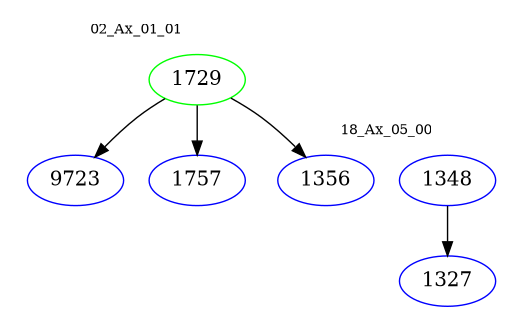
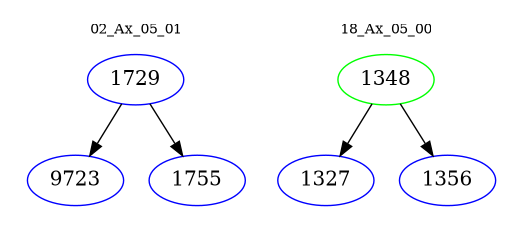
(136, 30) -> (136, 30)
(197, 80) -> (136, 80)
(276, 129) -> (413, 124)
(197, 180) -> (197, 180)
(448, 180) -> (386, 80)
